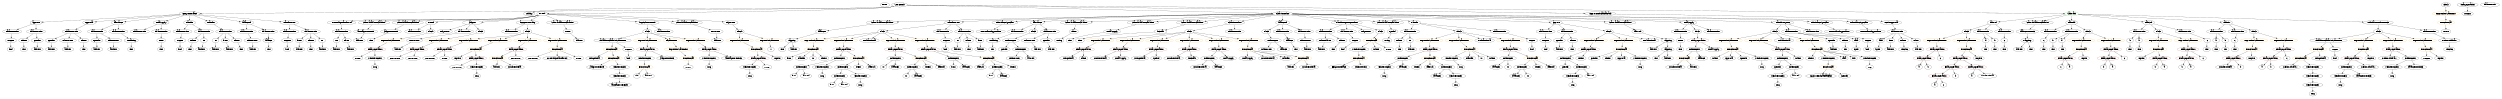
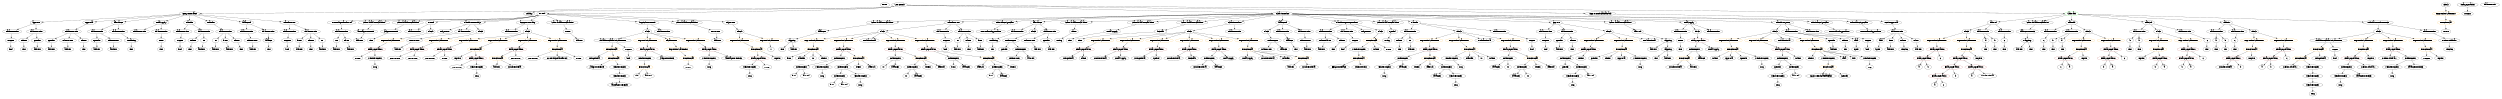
(472, 23) -> (472, 23)
